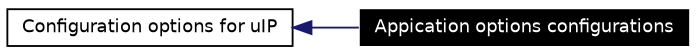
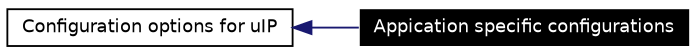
(524, 28) -> (524, 28)
